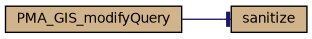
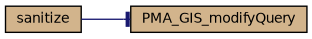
(203, 19) -> (102, 19)
